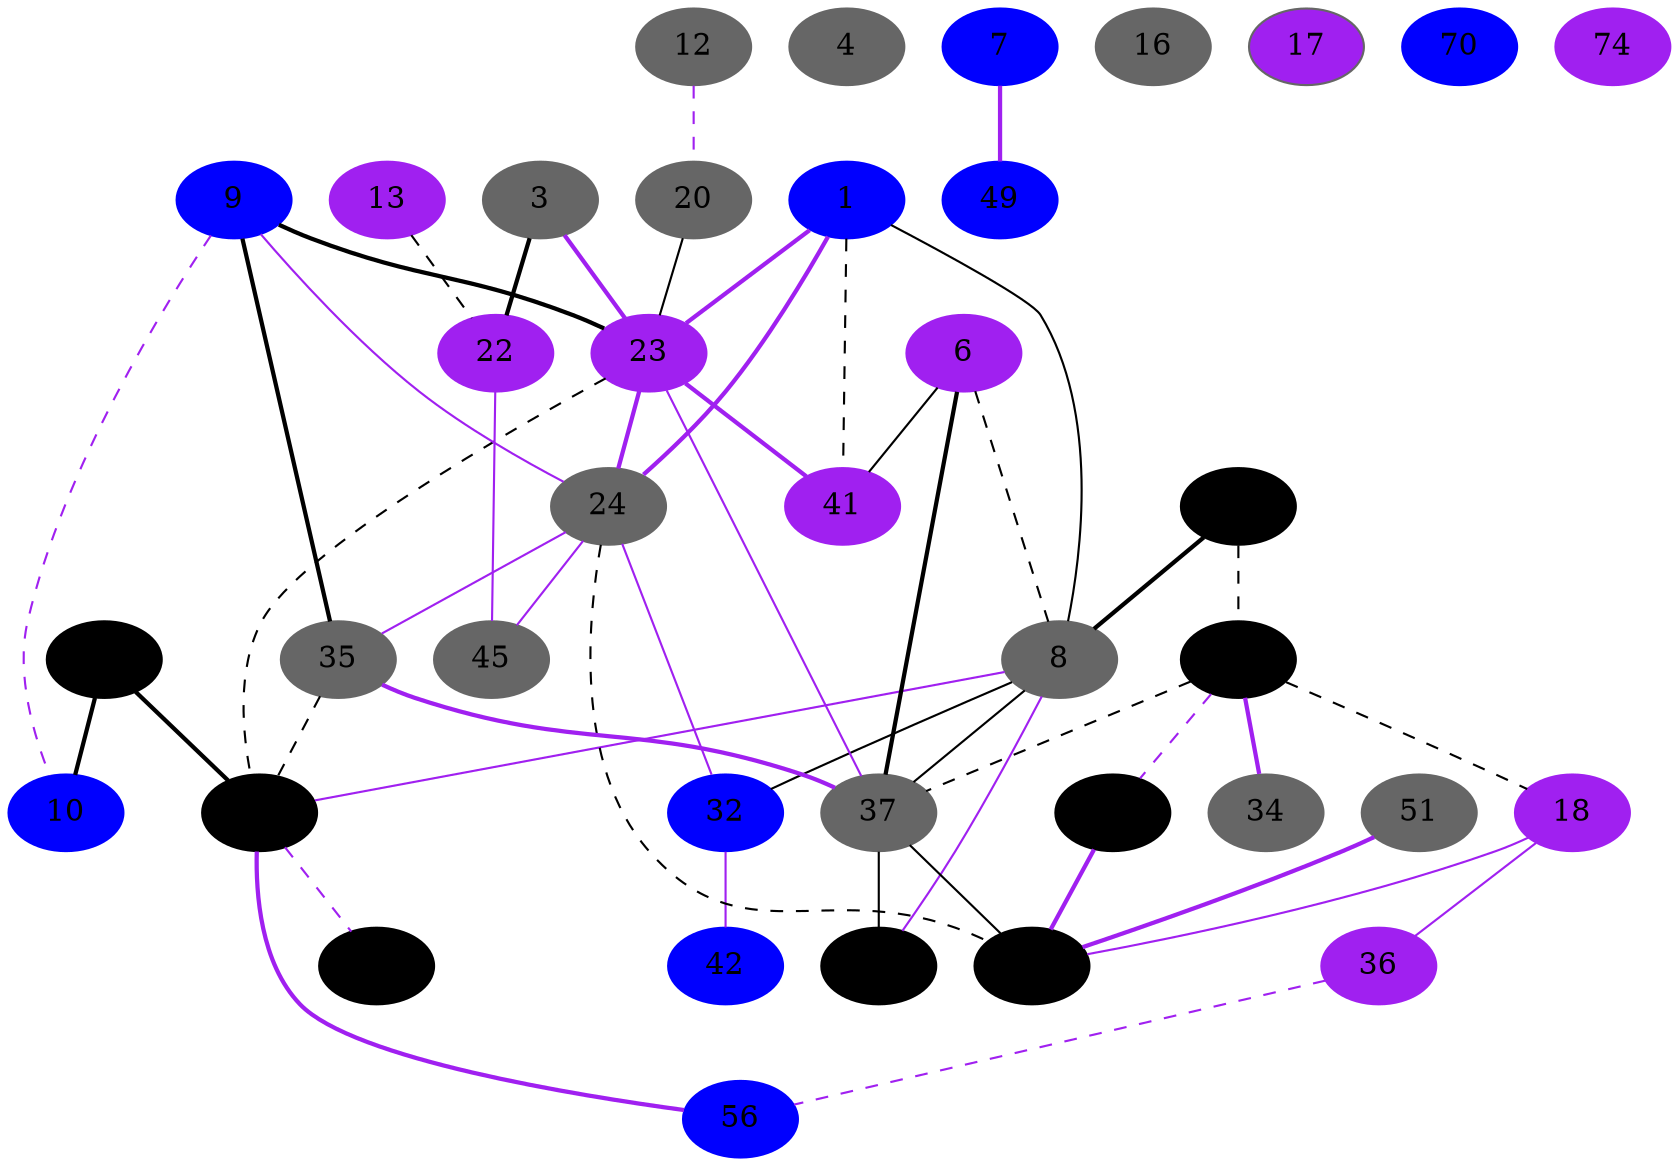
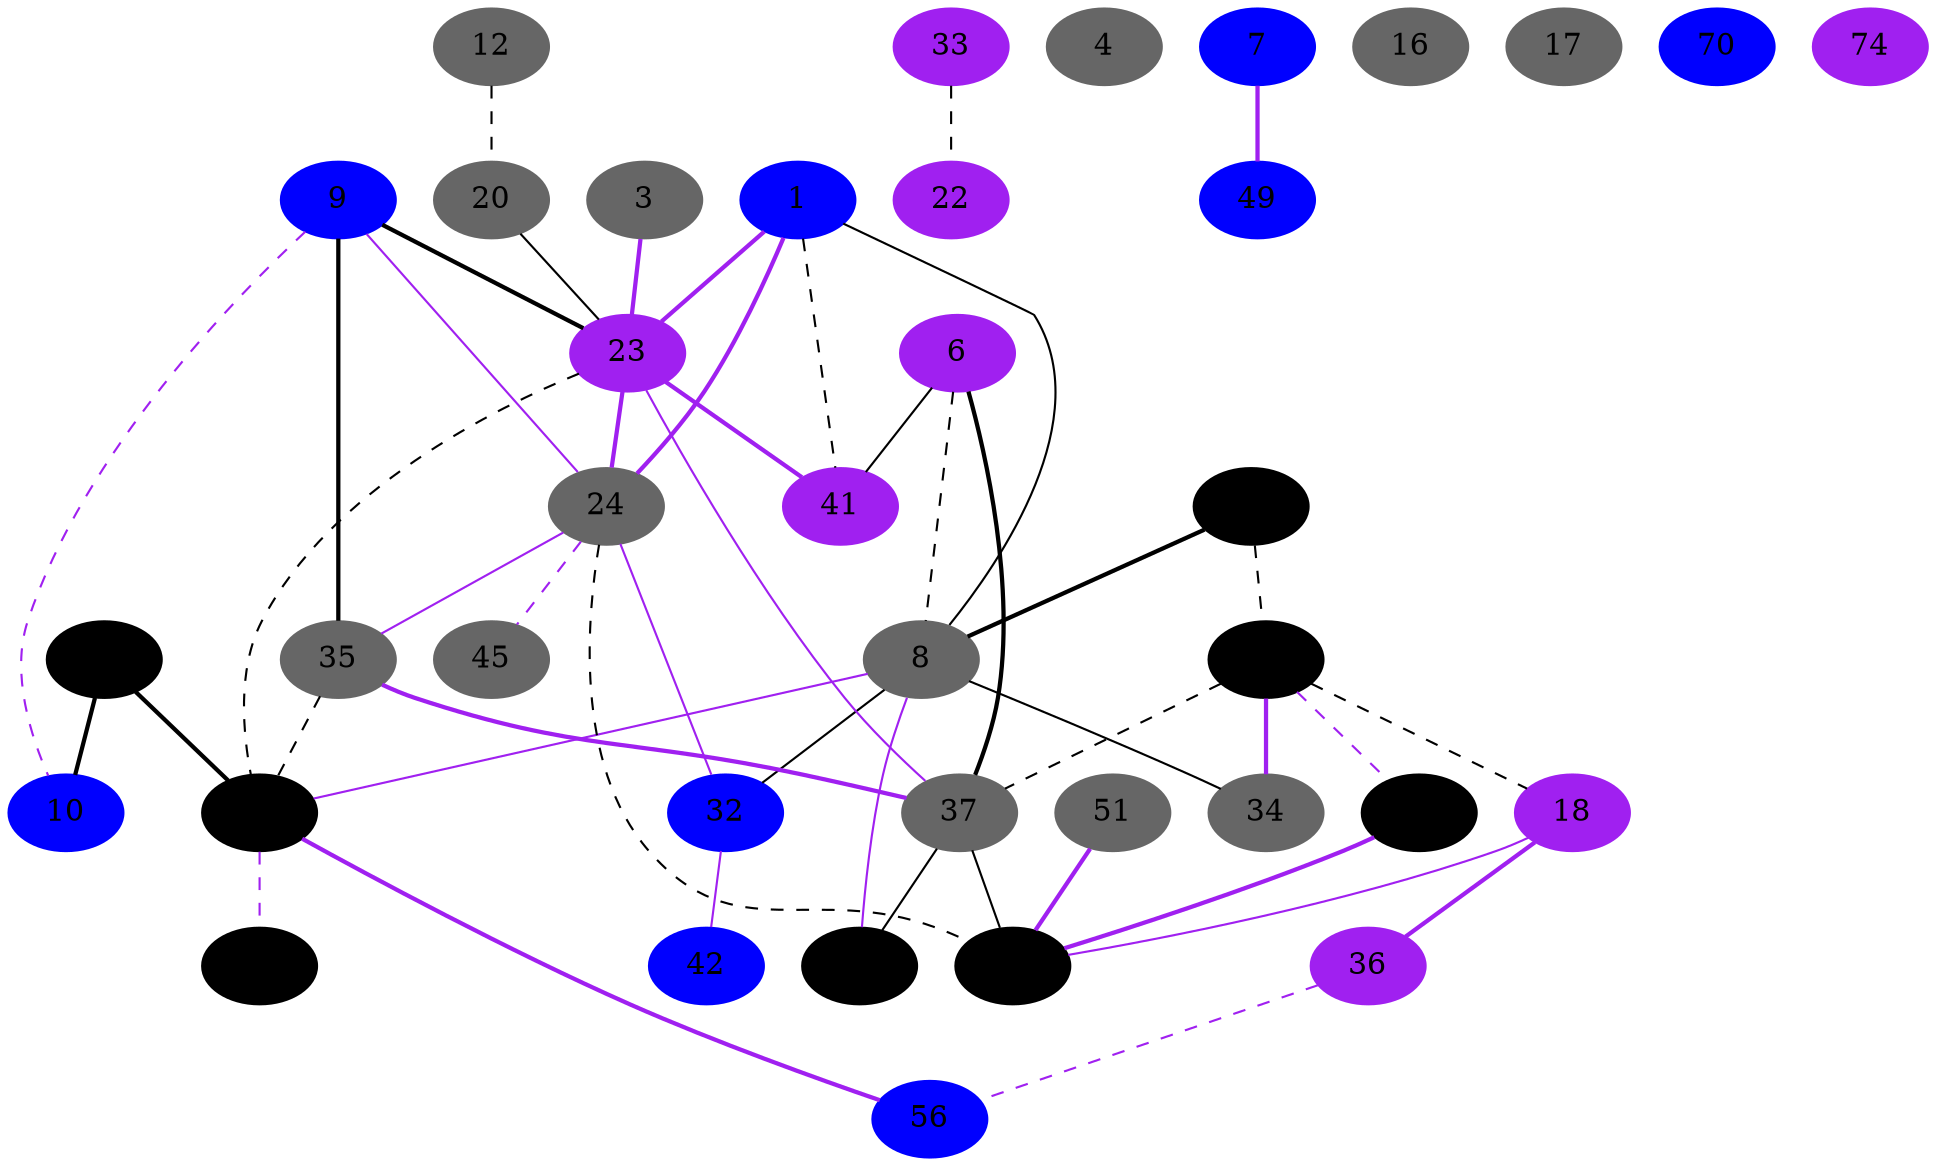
(1306, 47) -> (1564, 47)
(694, 124) -> (492, 124)
(387, 200) -> (951, 47)
(518, 277) -> none
(494, 506) -> none
(550, 583) -> (549, 583)
(969, 736) -> (1089, 731)
(1476, 889) -> (1470, 889)
